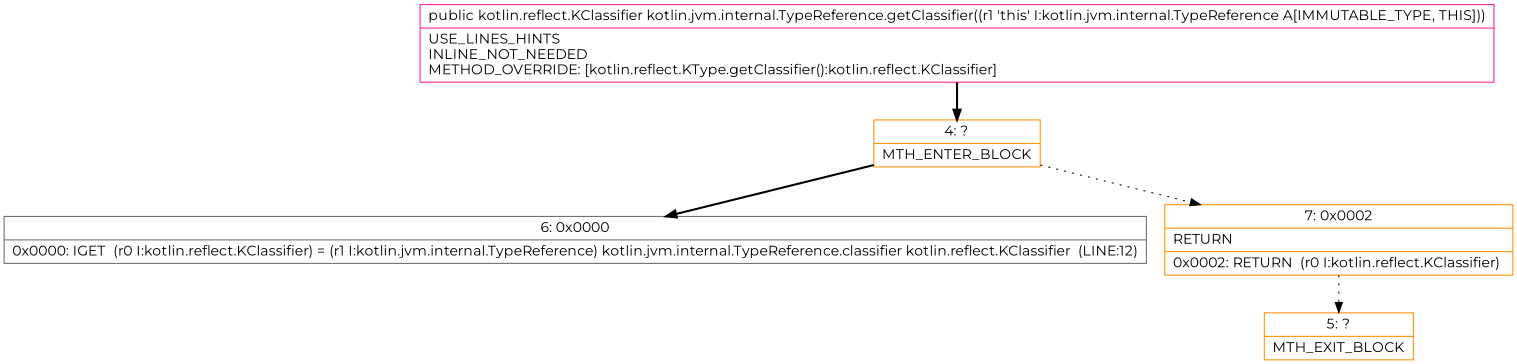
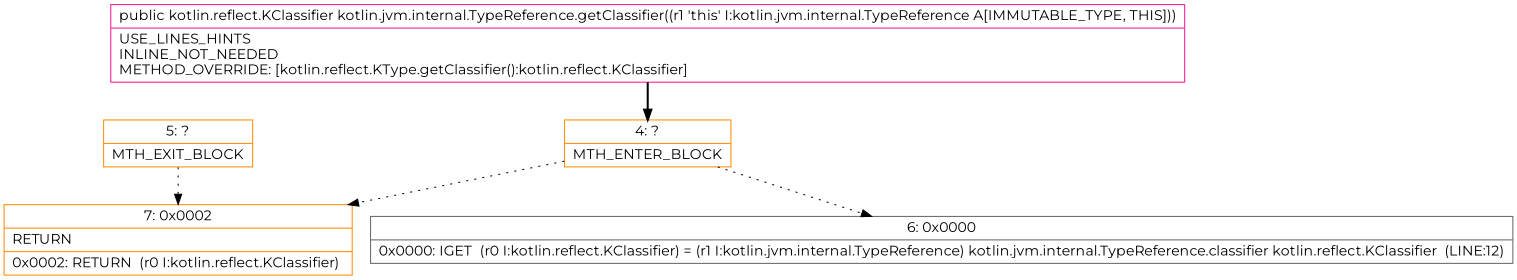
(775, 189) -> (790, 190)
(1339, 289) -> (178, 181)
